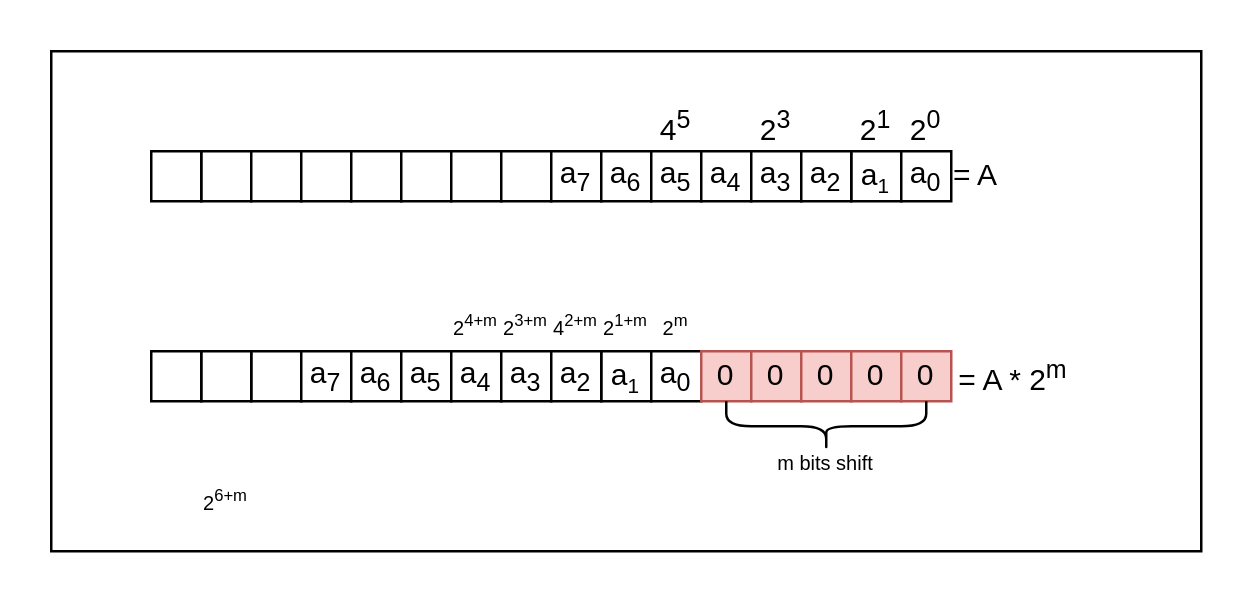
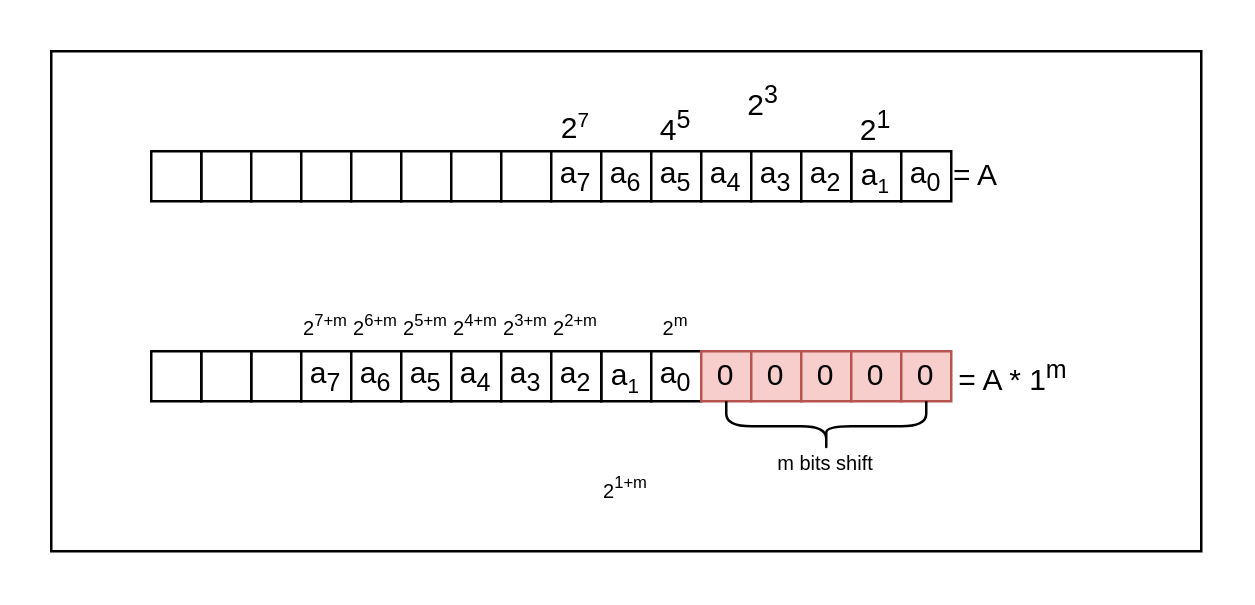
none -> (576, 126)
(776, 126) -> (764, 101)
(926, 126) -> none
none -> (326, 326)
none -> (426, 326)
(576, 326) -> (576, 326)
(626, 326) -> (626, 489)
(1014, 376) -> (1014, 376)
(226, 501) -> (376, 326)
